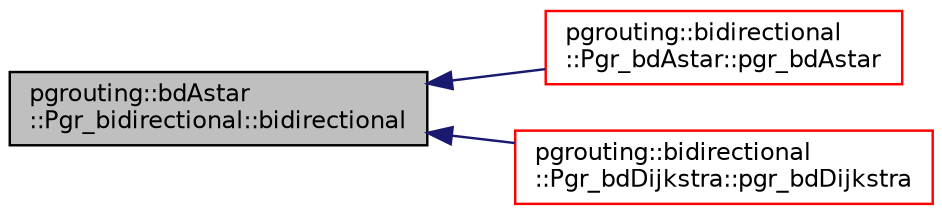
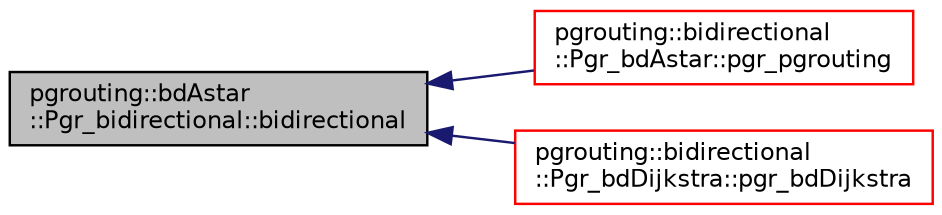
(724, 48) -> (724, 48)
